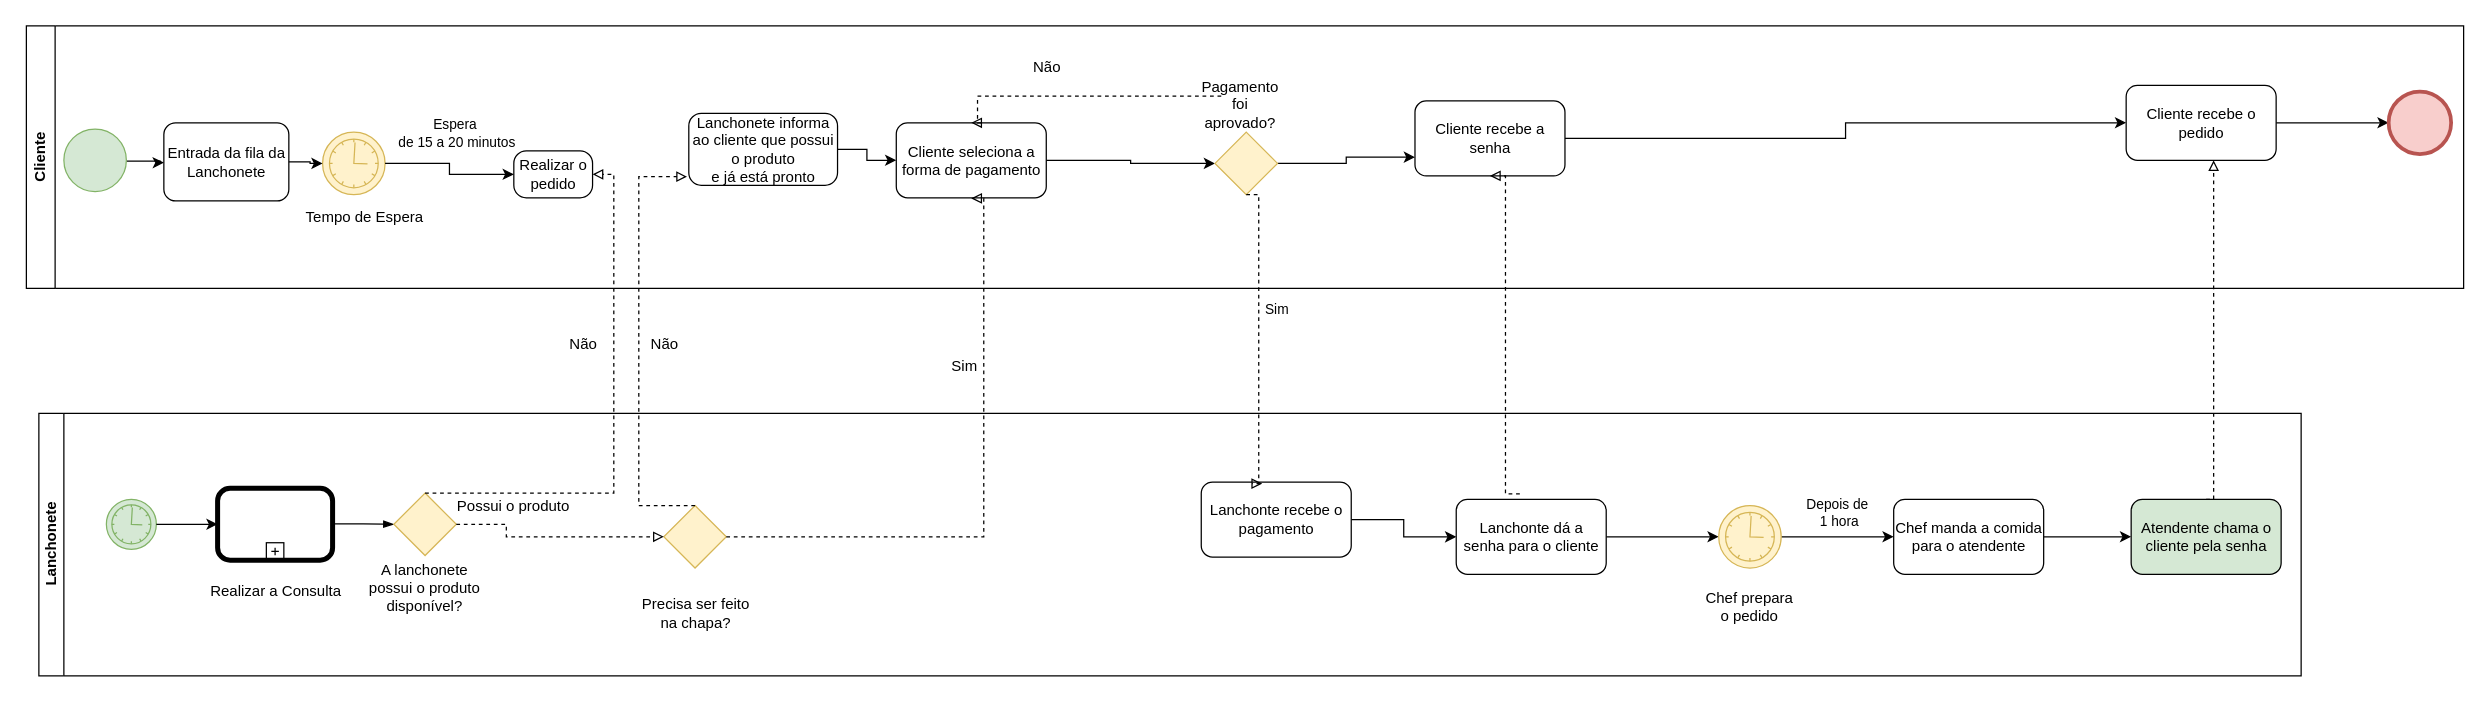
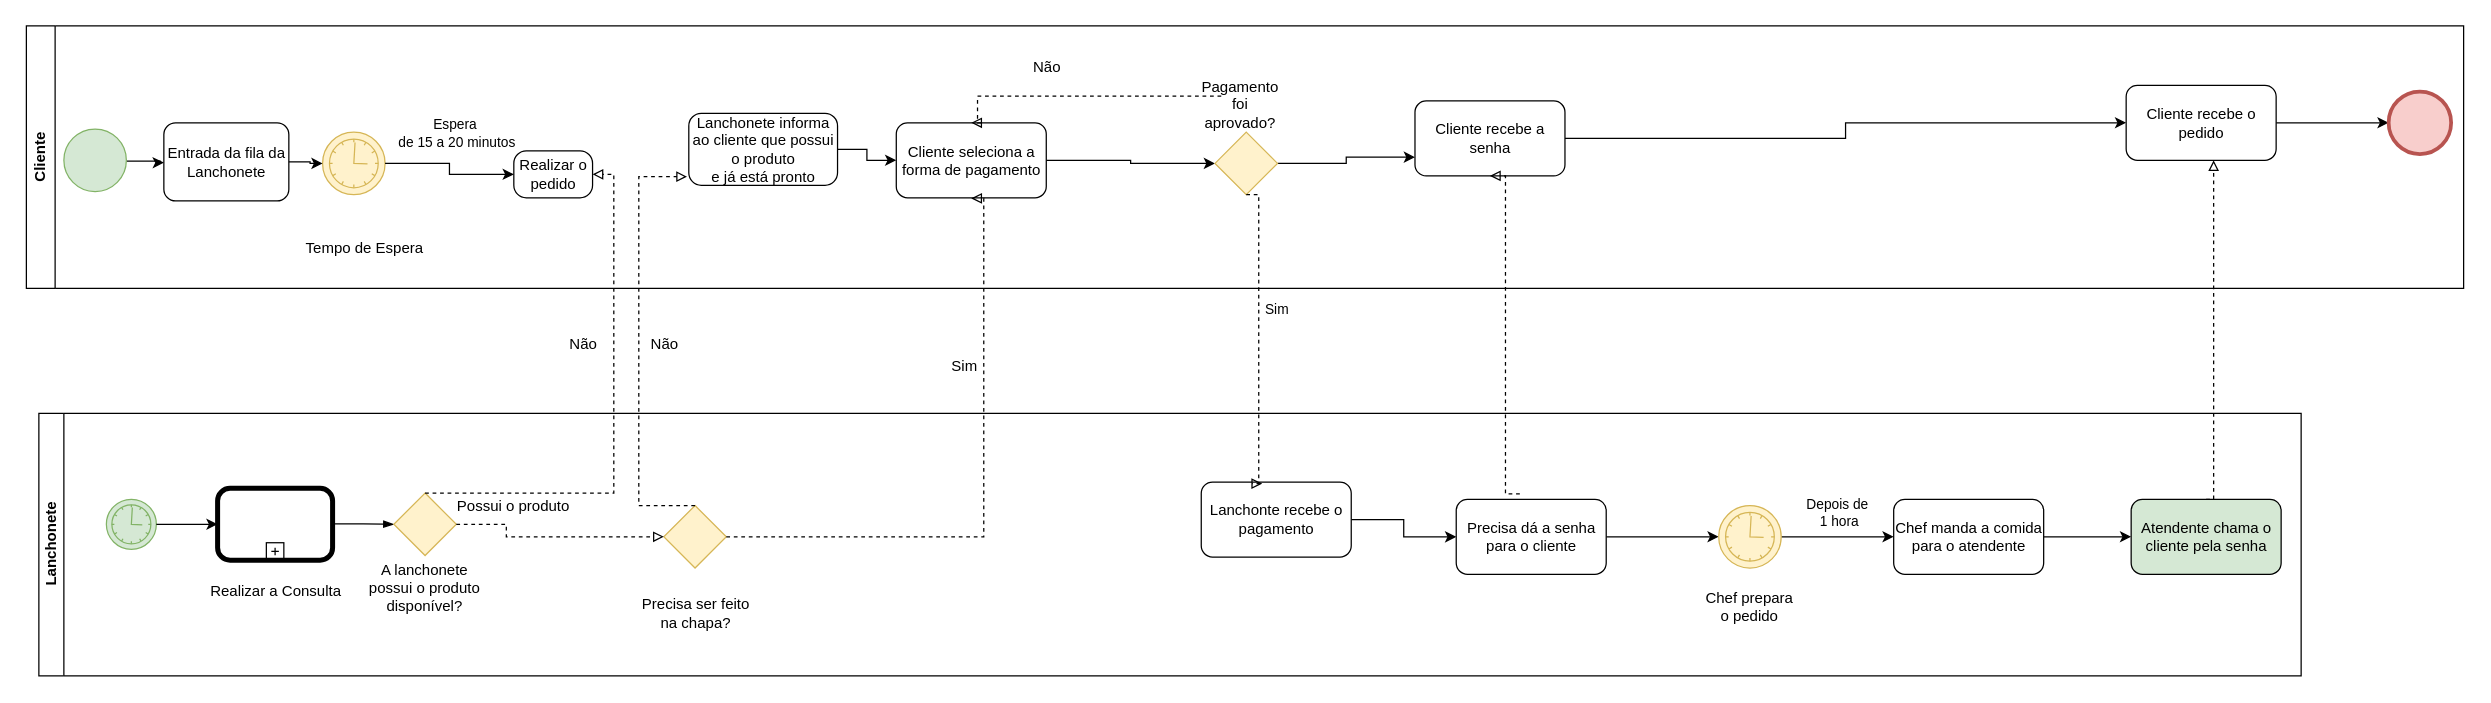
(364, 217) -> (364, 248)
(1532, 537) -> (1532, 537)
